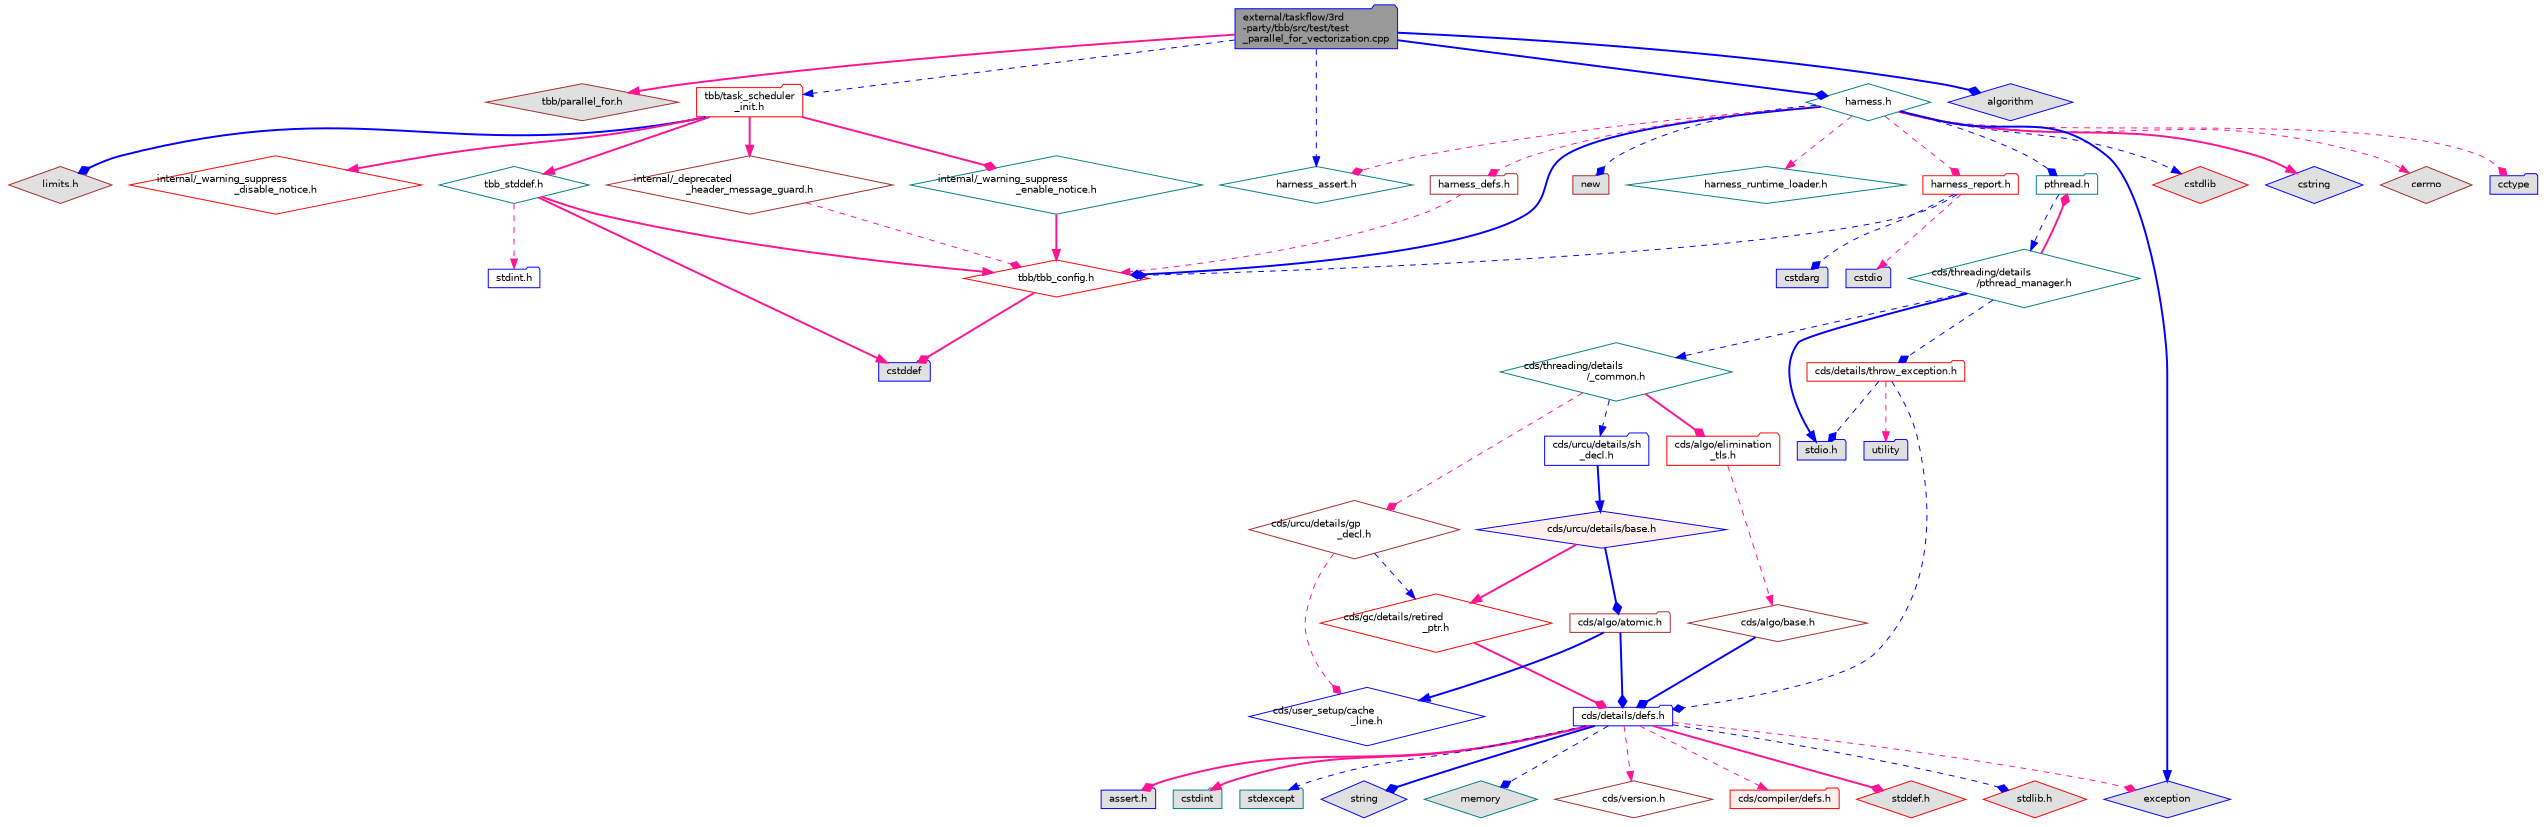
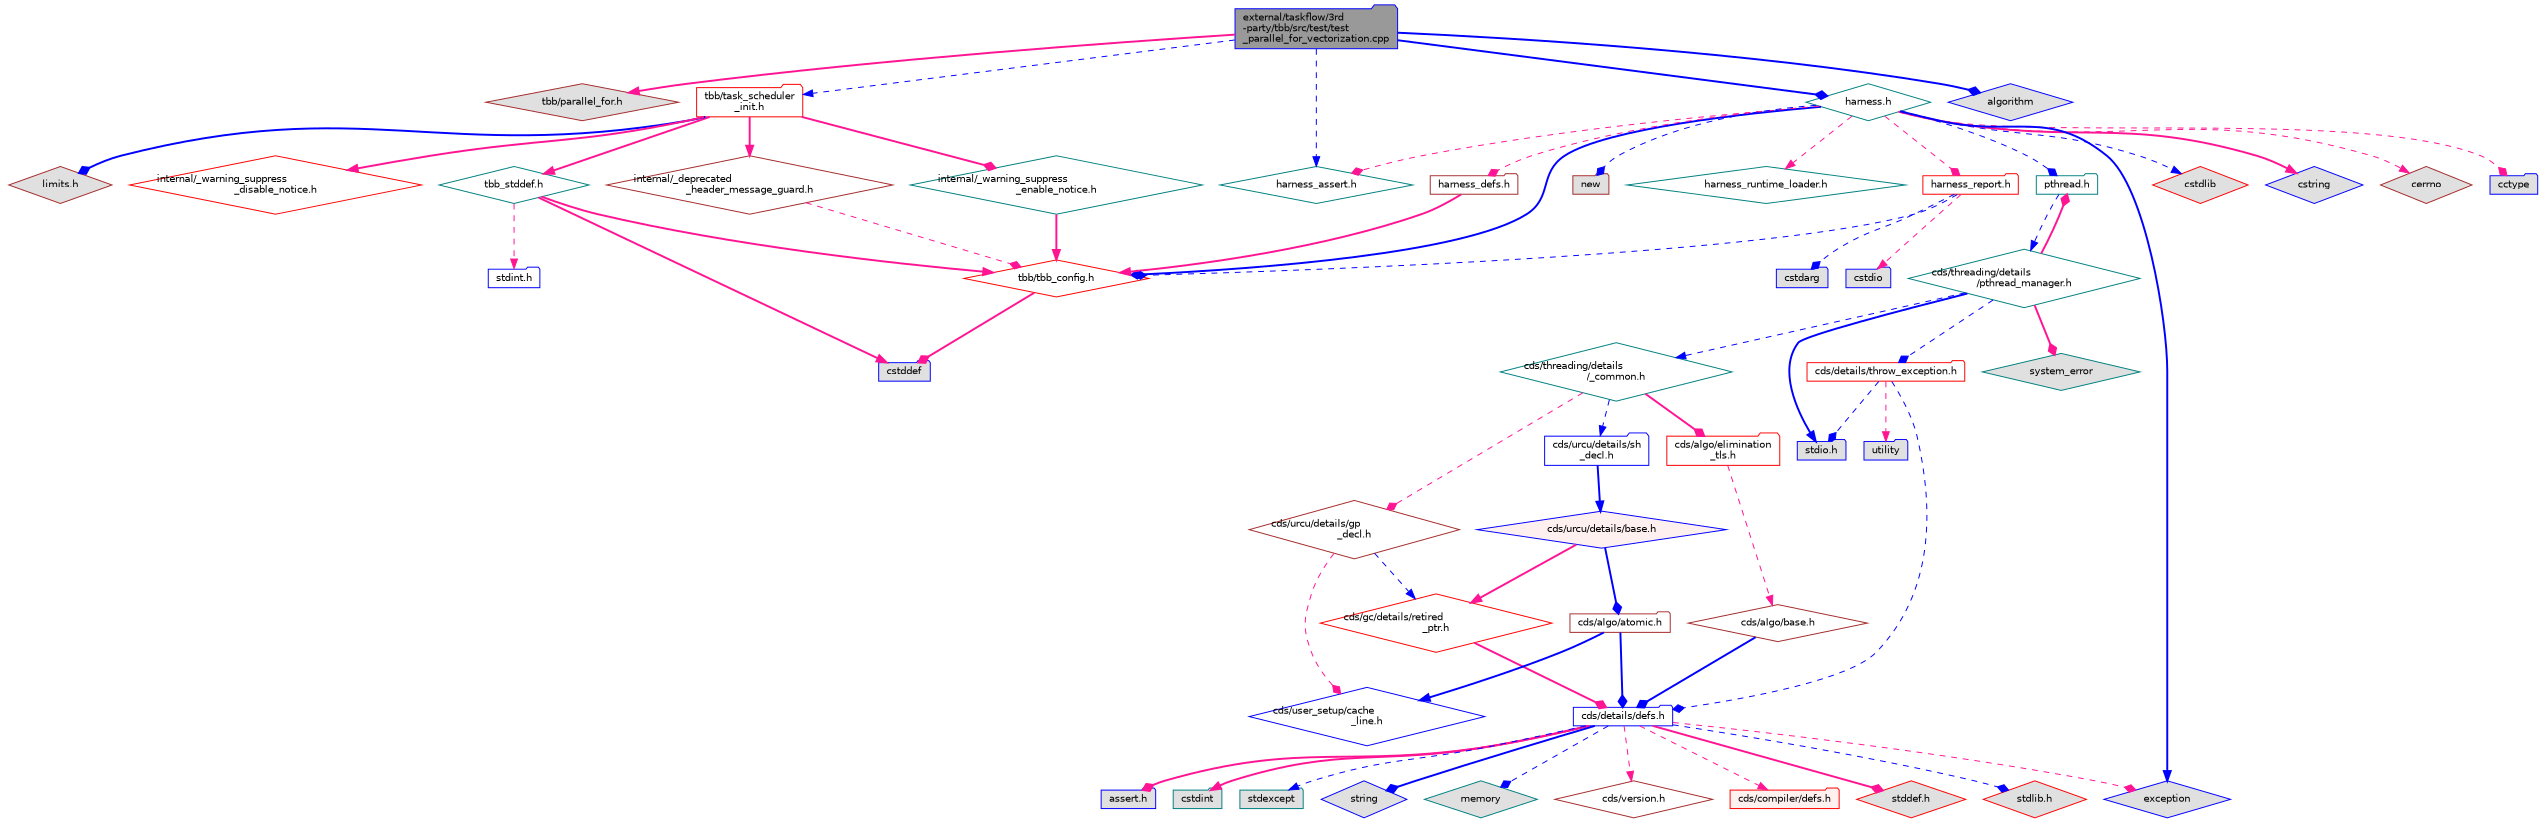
(1299, 247) -> (1299, 247)
none -> (2061, 372)
